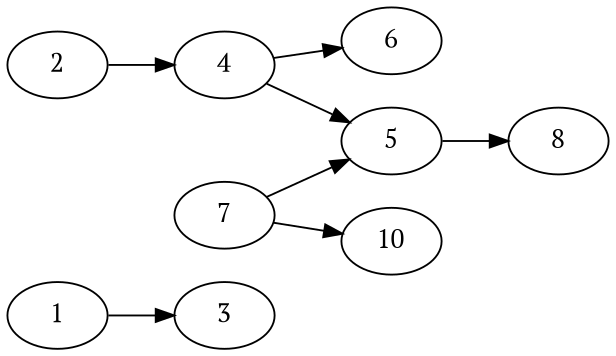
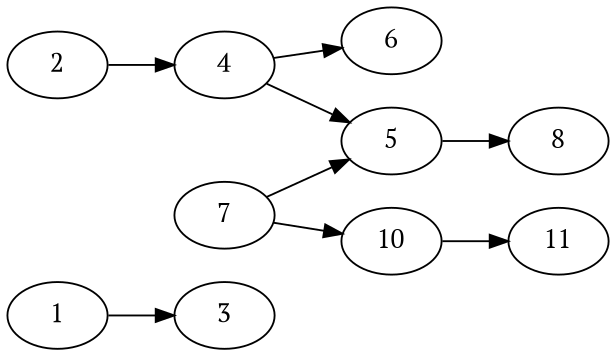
none -> (559, 241)
